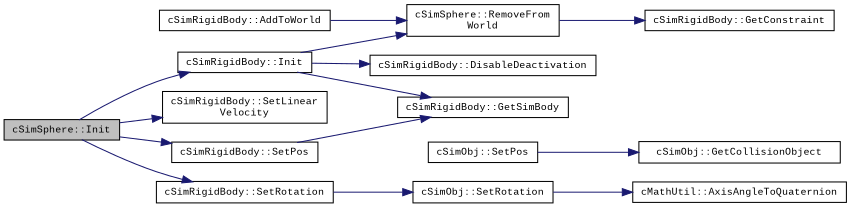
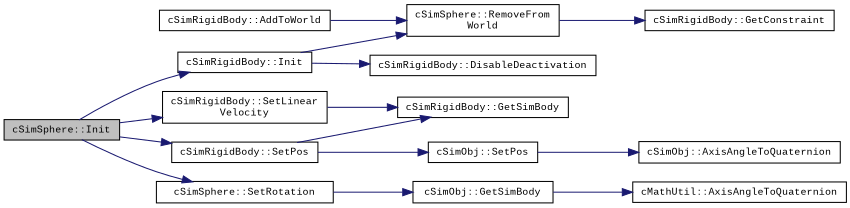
(359, 84) -> (357, 107)
none -> (368, 152)
(740, 152) -> (740, 152)
(245, 192) -> (245, 192)
(483, 192) -> (483, 192)
